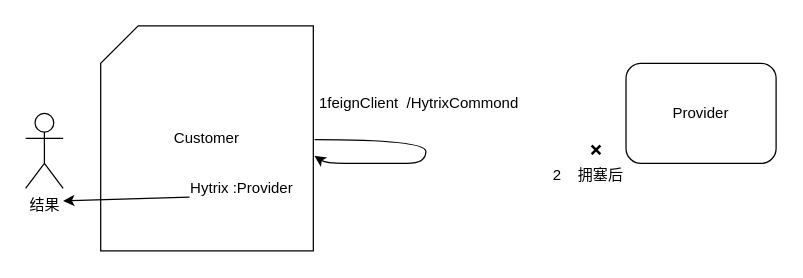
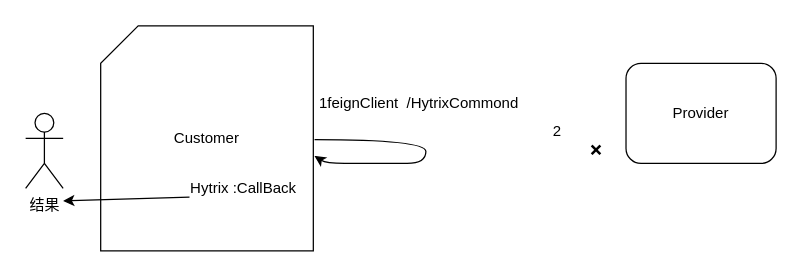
(563, 176) -> (563, 132)
(607, 176) -> none
(250, 188) -> (248, 188)
